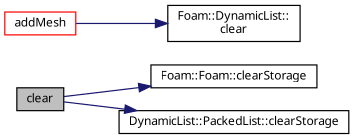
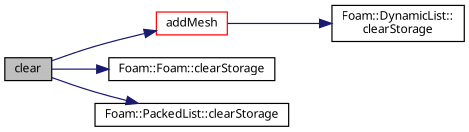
(234, 23) -> (398, 23)
none -> (98, 46)
(234, 122) -> (192, 115)
